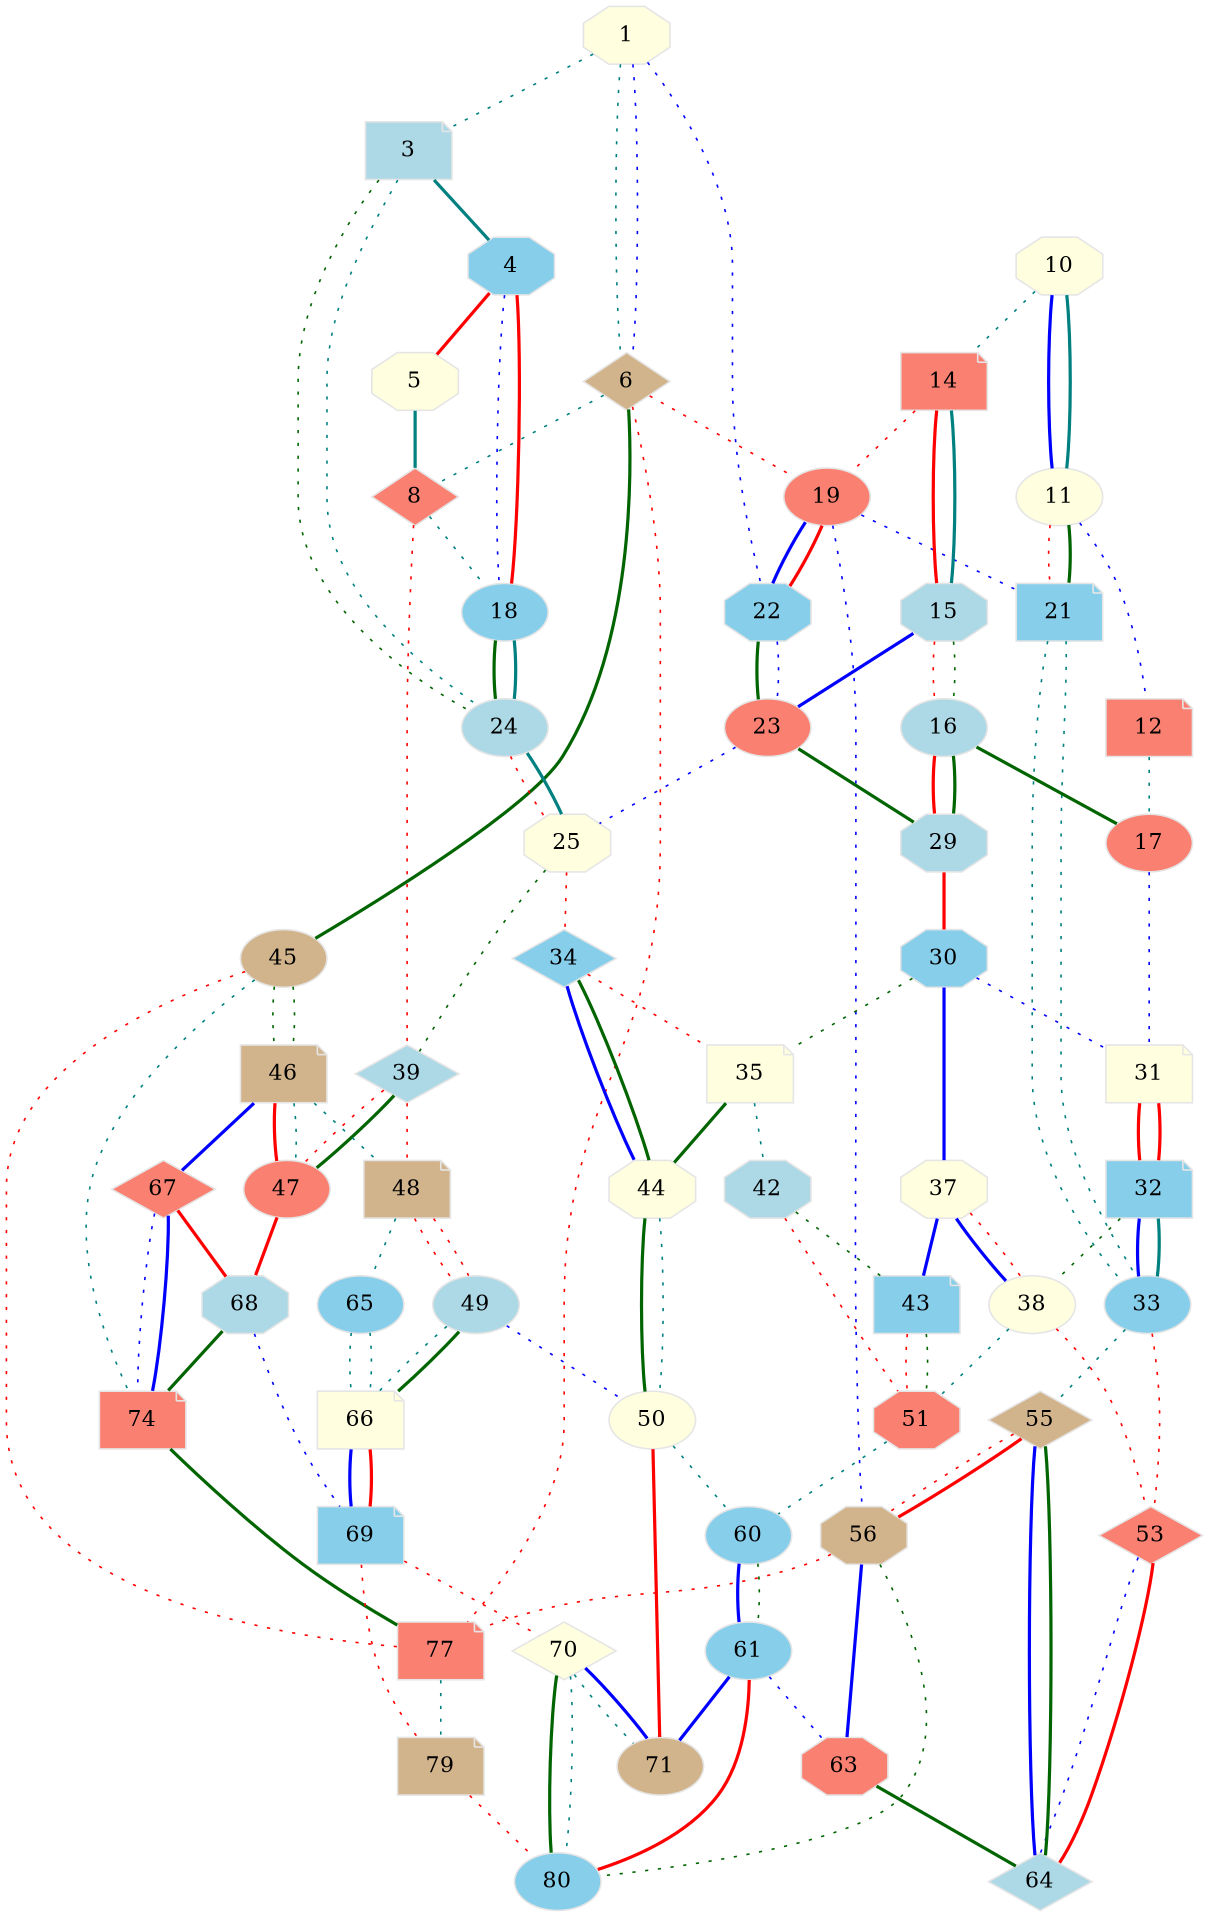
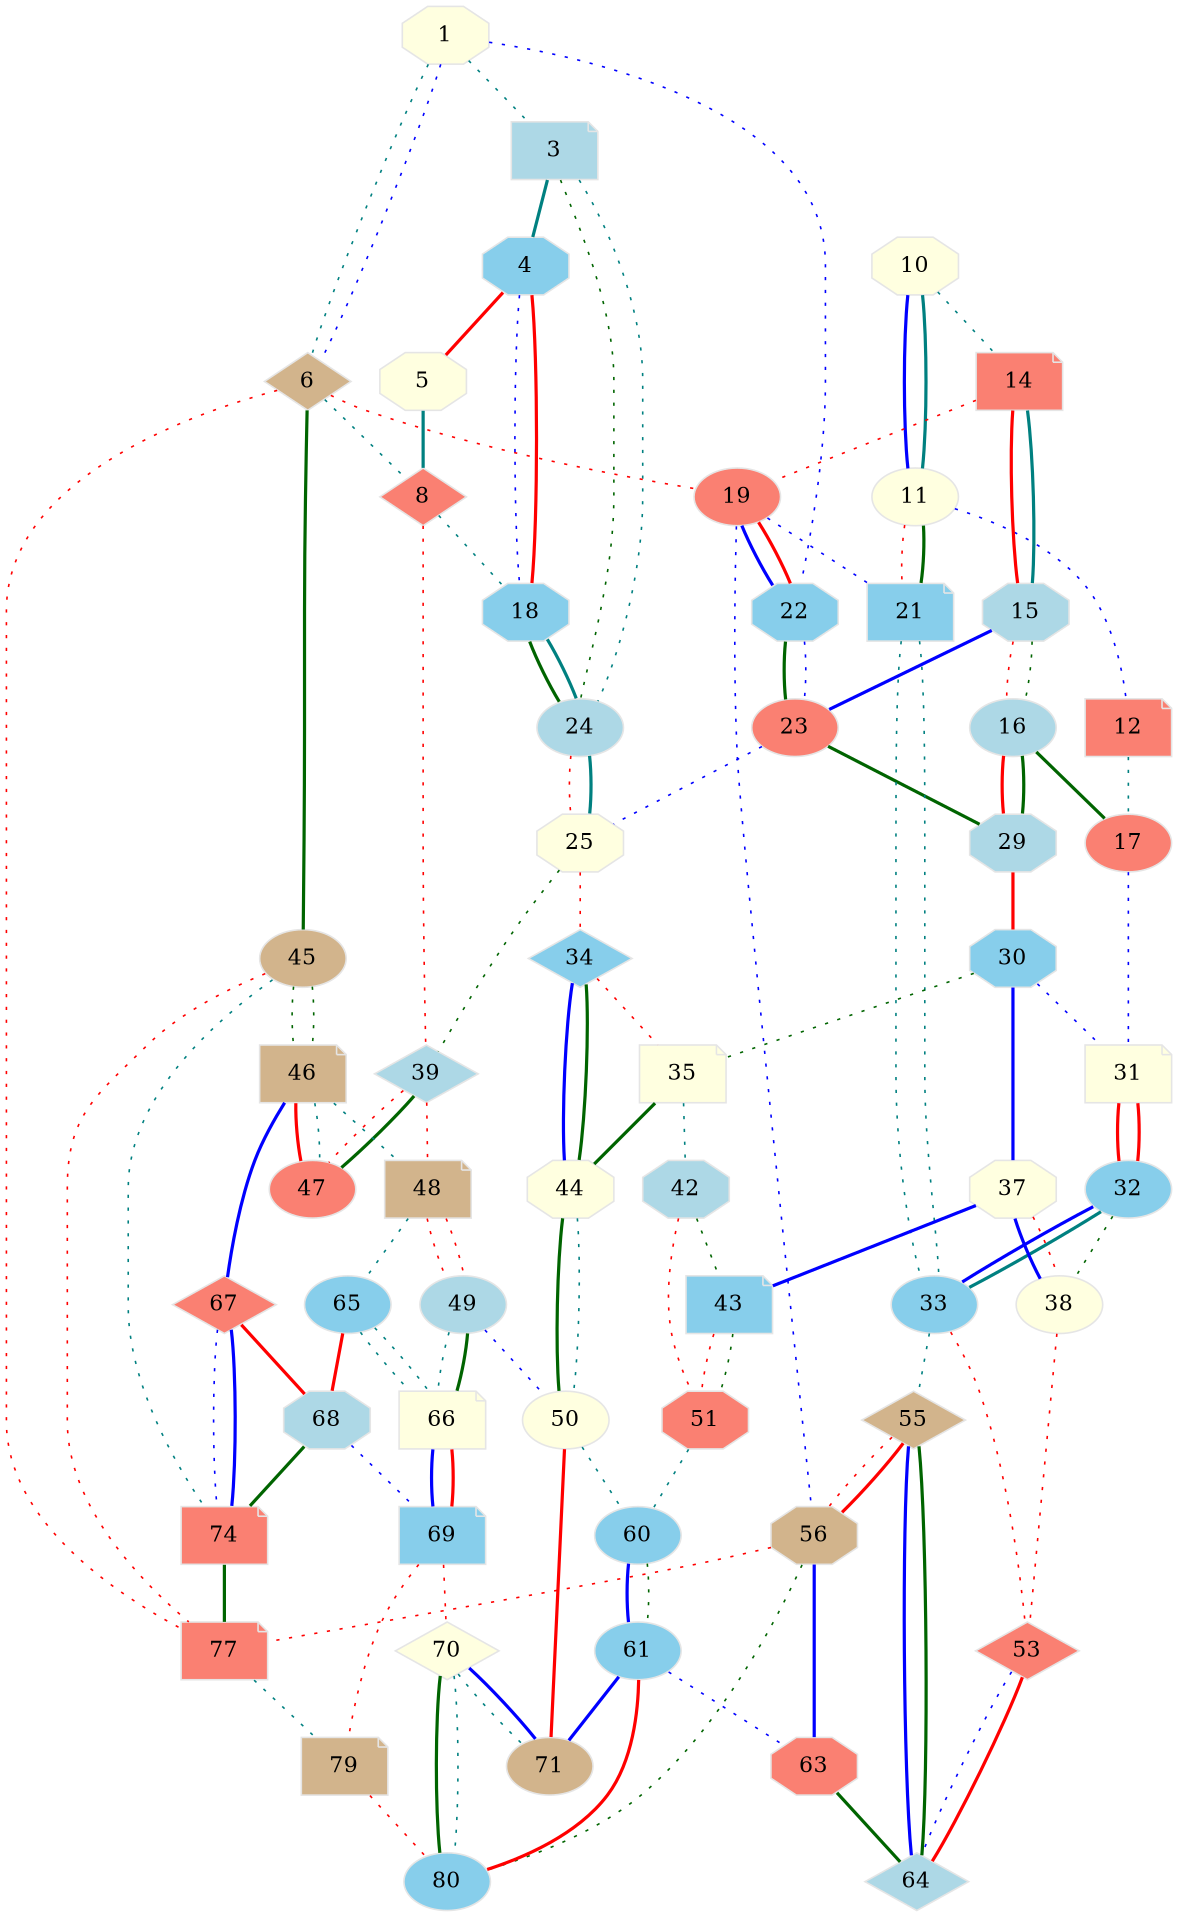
(505, 612) -> (526, 612)
(1149, 1189) -> (1128, 1189)
(266, 1246) -> (337, 1362)
(975, 1362) -> none
